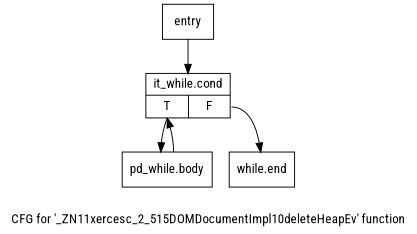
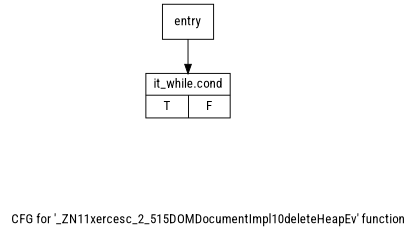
(167, 170) -> none
(262, 170) -> none
